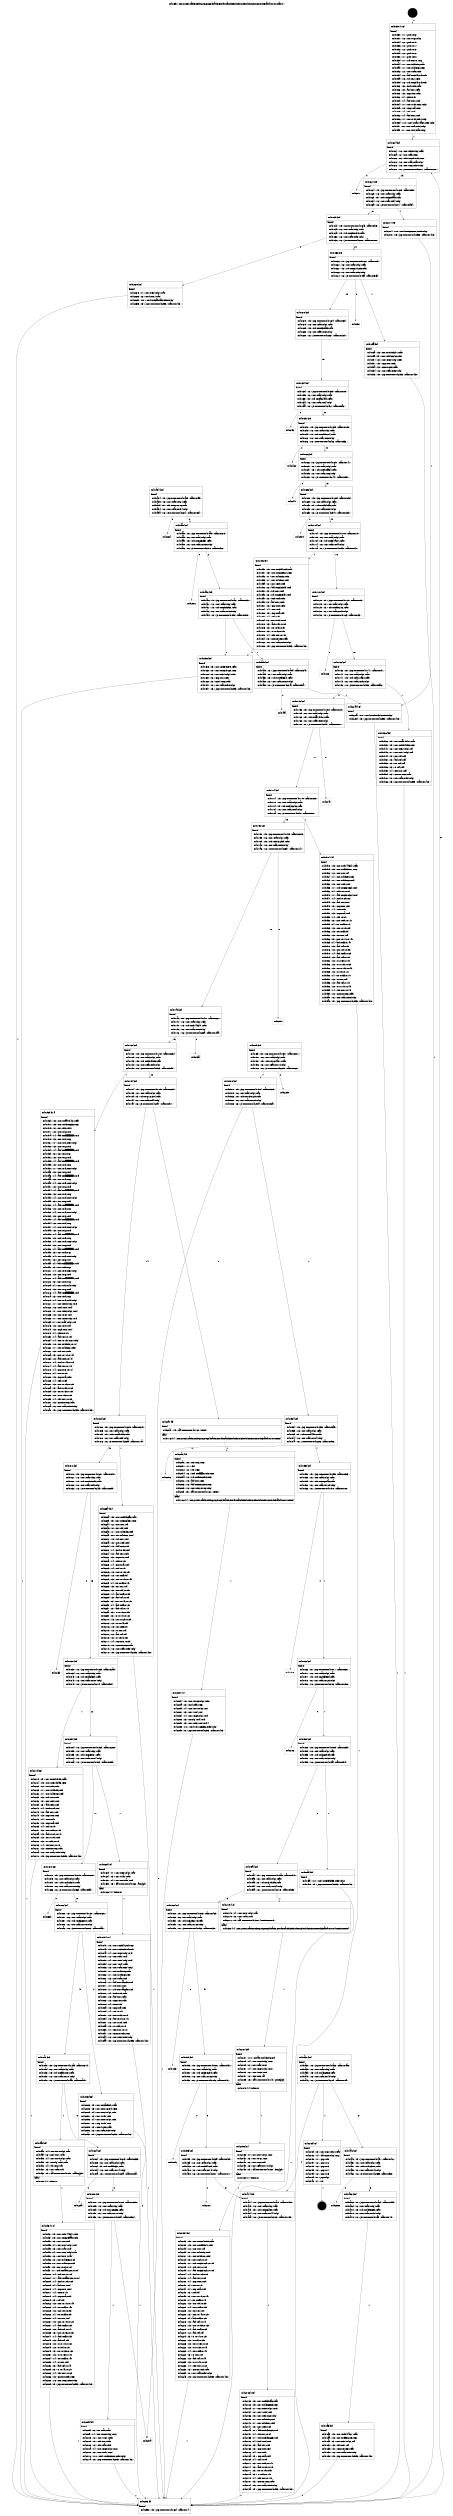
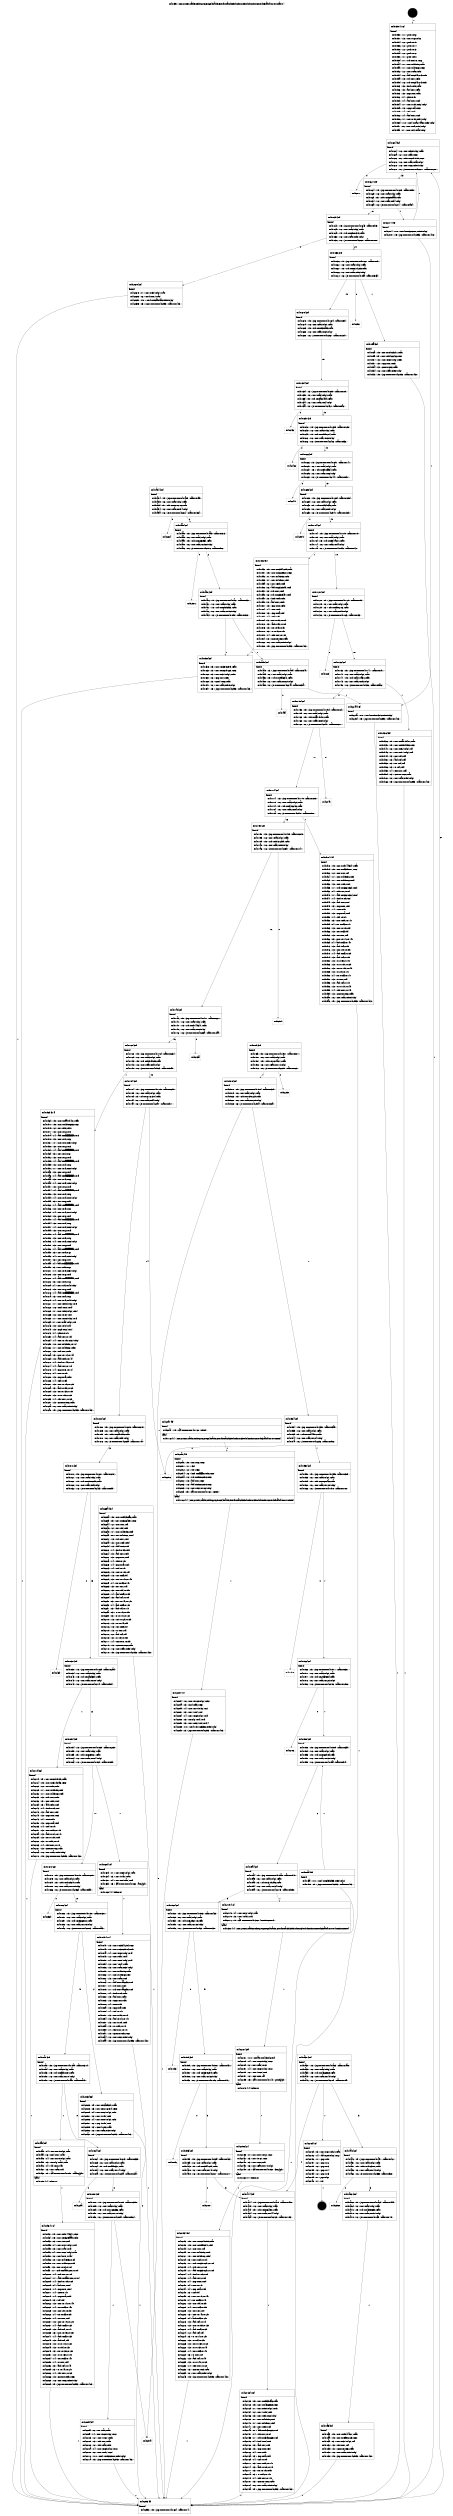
(413, 136) -> (418, 197)
(186, 1263) -> (150, 1291)
(121, 1475) -> none
(327, 1817) -> (321, 1818)
